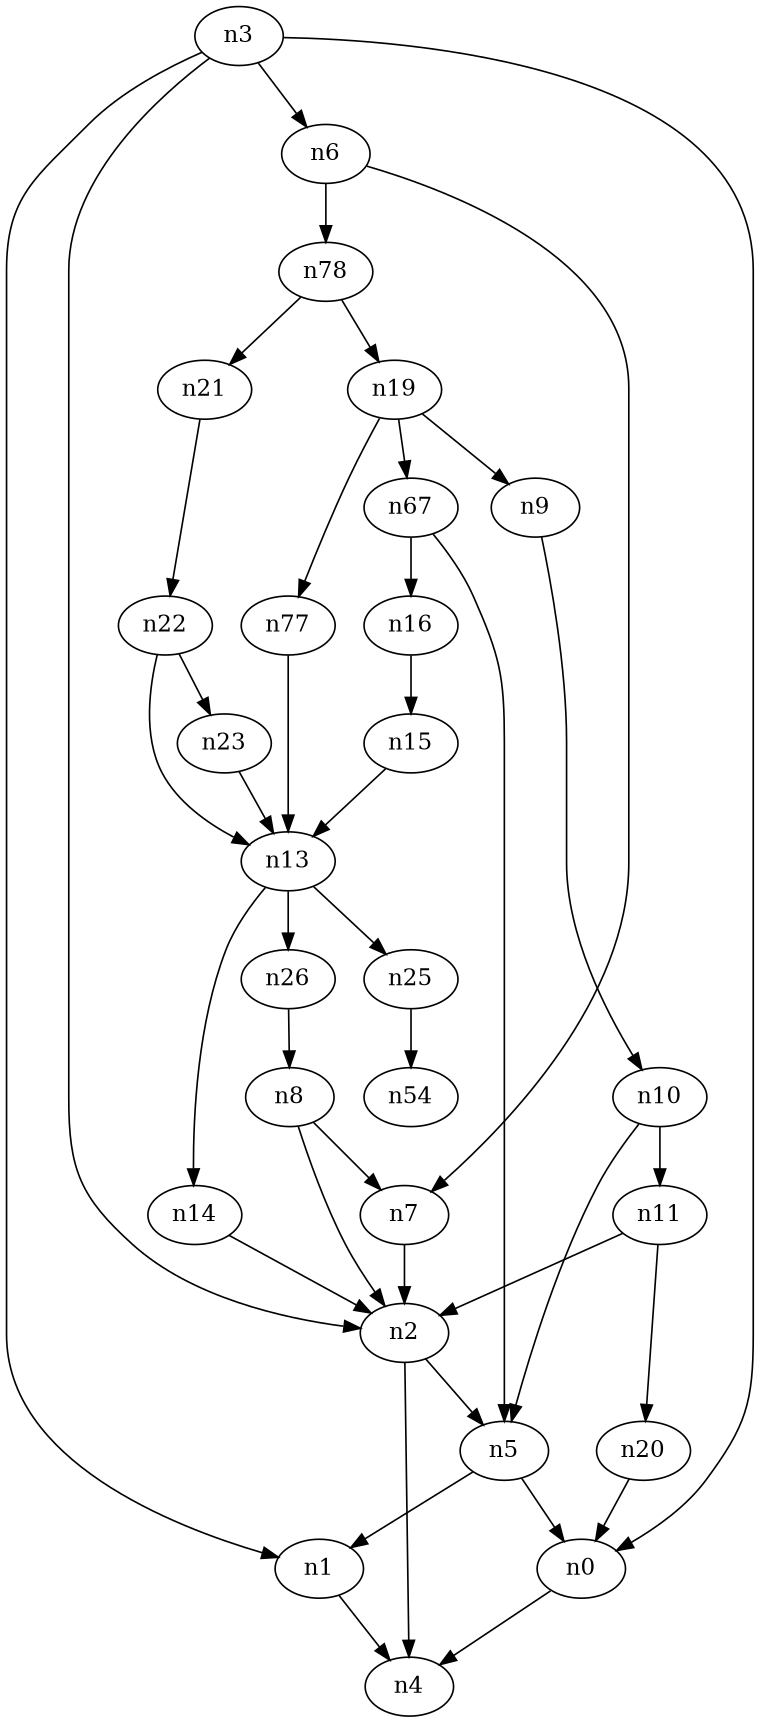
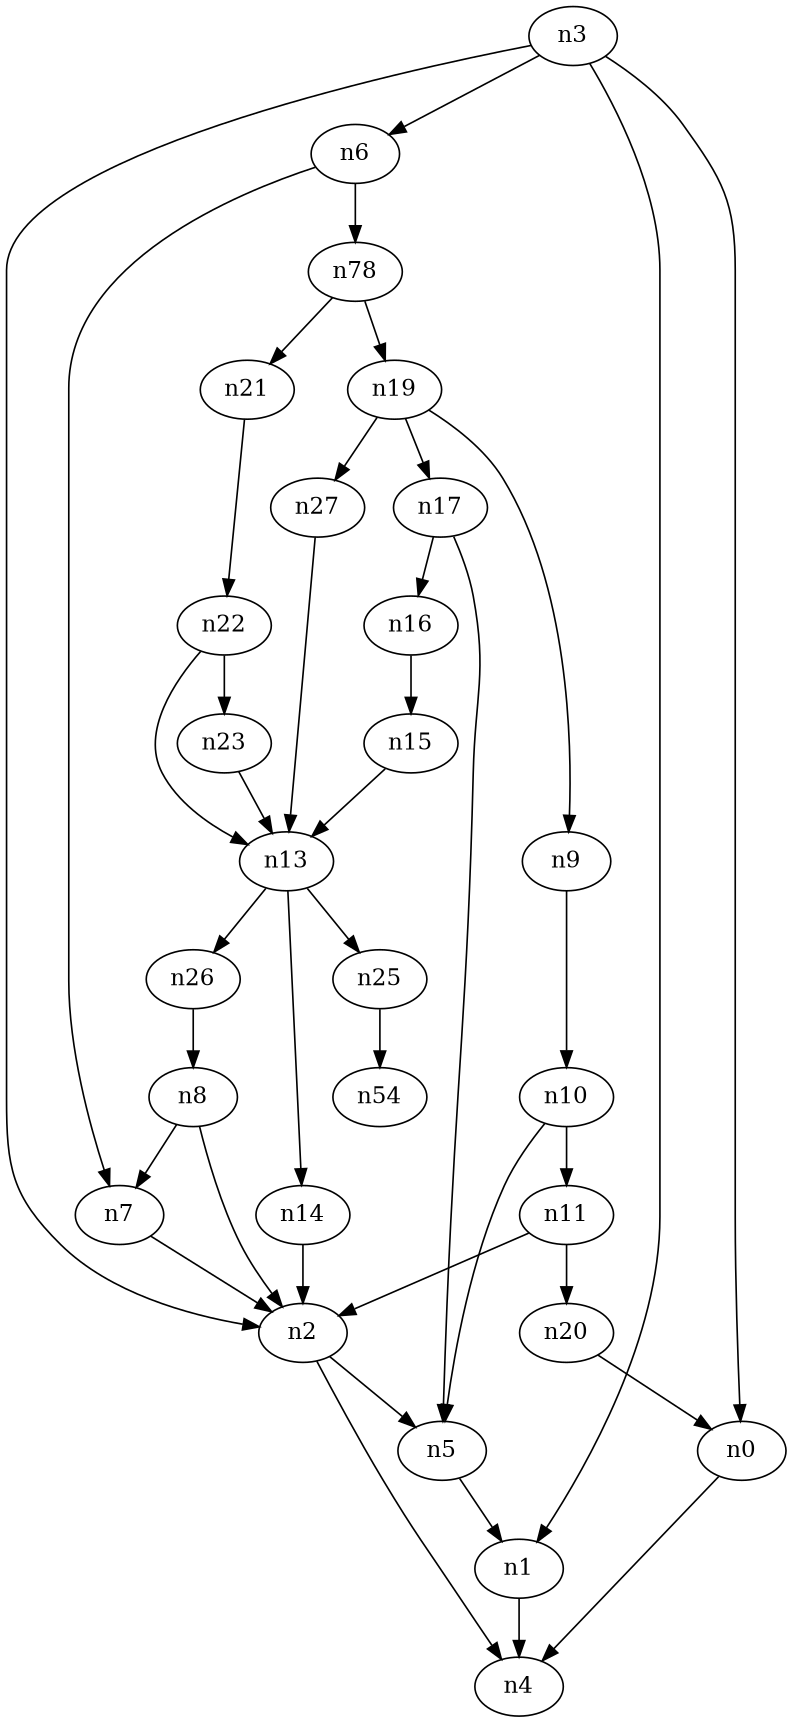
(411, 508) -> (440, 508)
(288, 626) -> (318, 508)
(538, 1503) -> none
